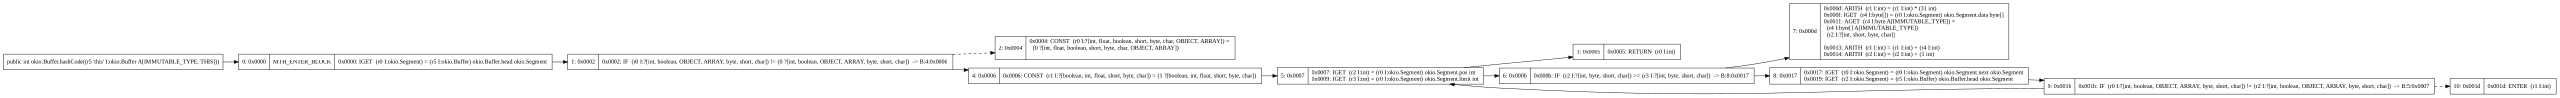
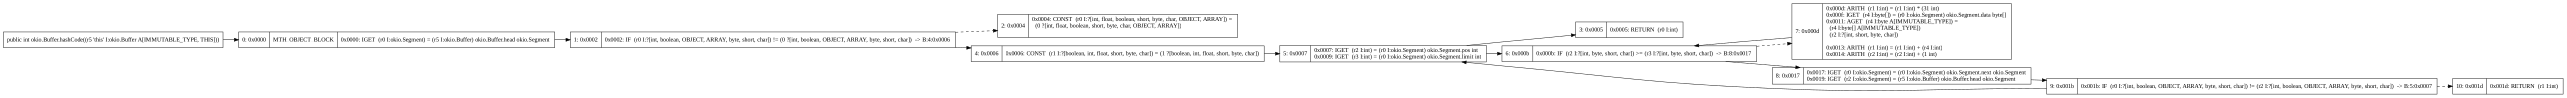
none -> (1745, 41)
(302, 62) -> (303, 40)
(1755, 64) -> (1772, 45)
(2520, 86) -> (2525, 86)
